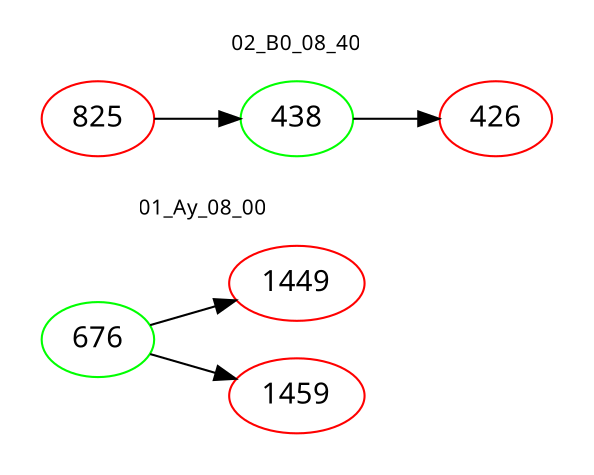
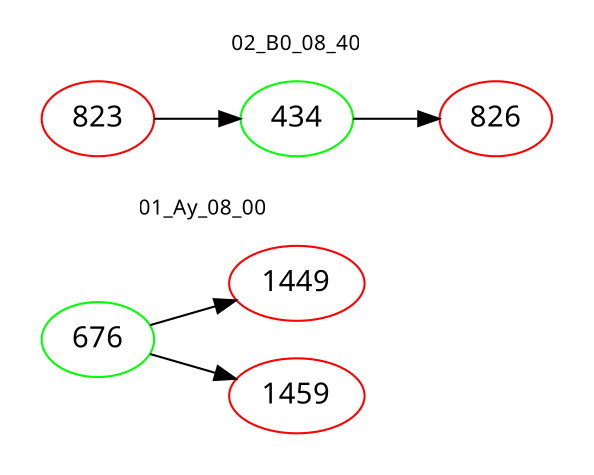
(98, 119) -> (98, 119)
(297, 119) -> (297, 119)
(496, 119) -> (496, 119)
